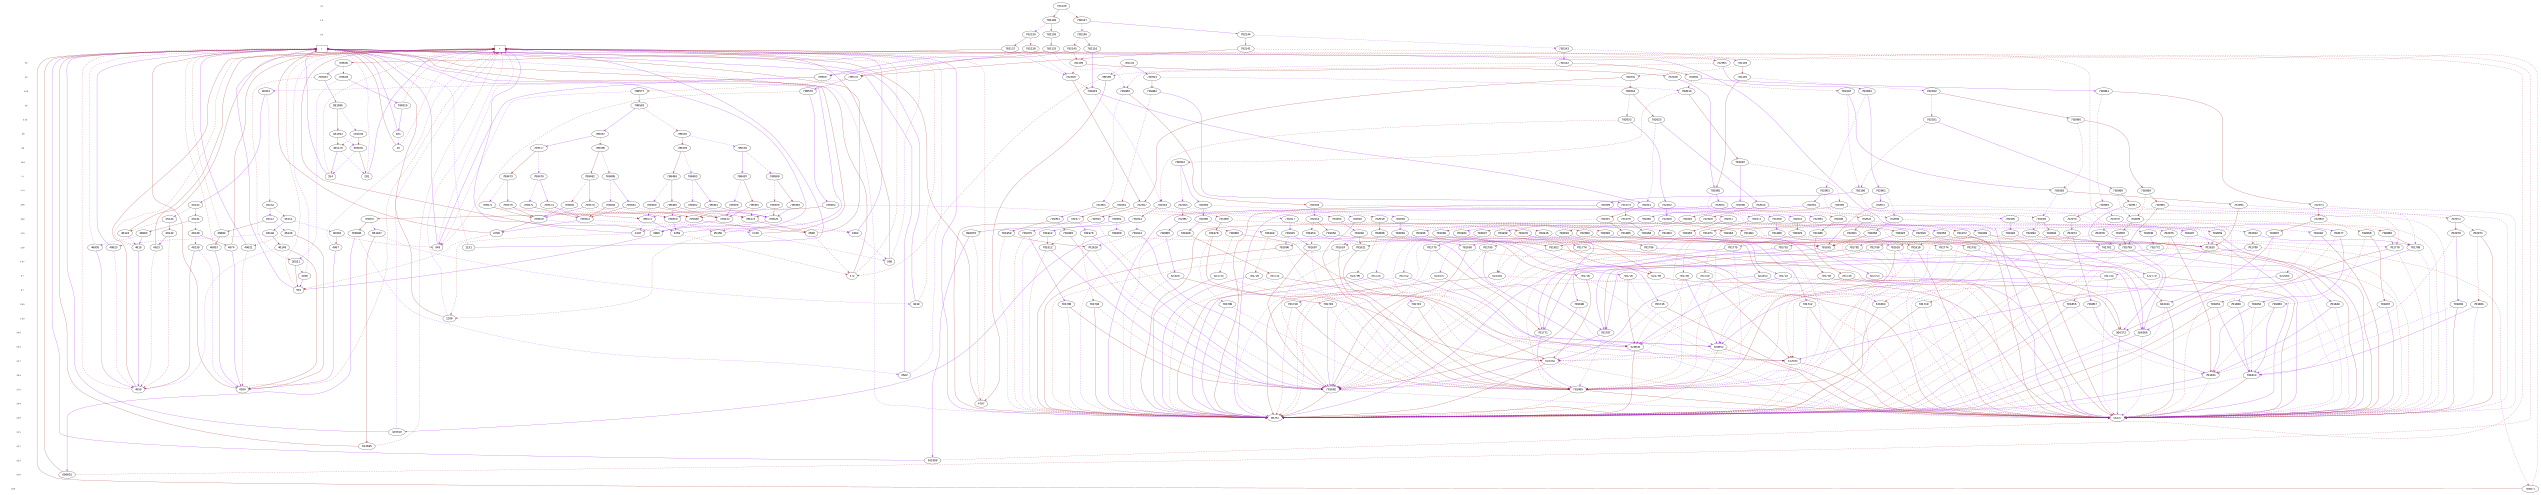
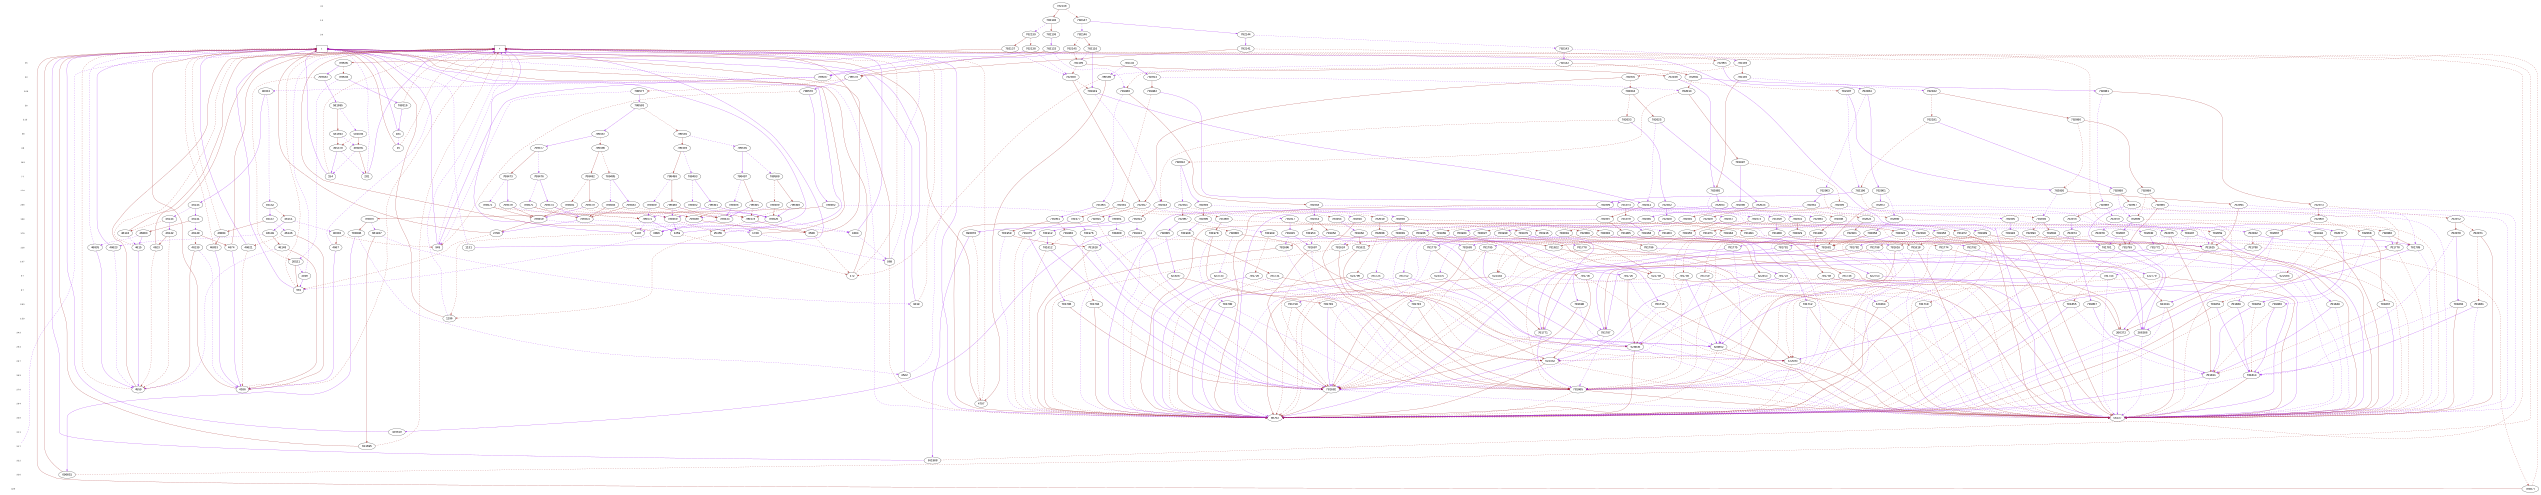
(558, 210) -> (558, 210)
(396, 225) -> (94, 69)
(1226, 256) -> (1226, 256)
(479, 268) -> (479, 268)
(1077, 407) -> (957, 409)
